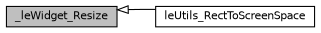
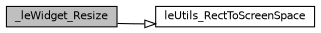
(142, 9) -> (131, 24)
